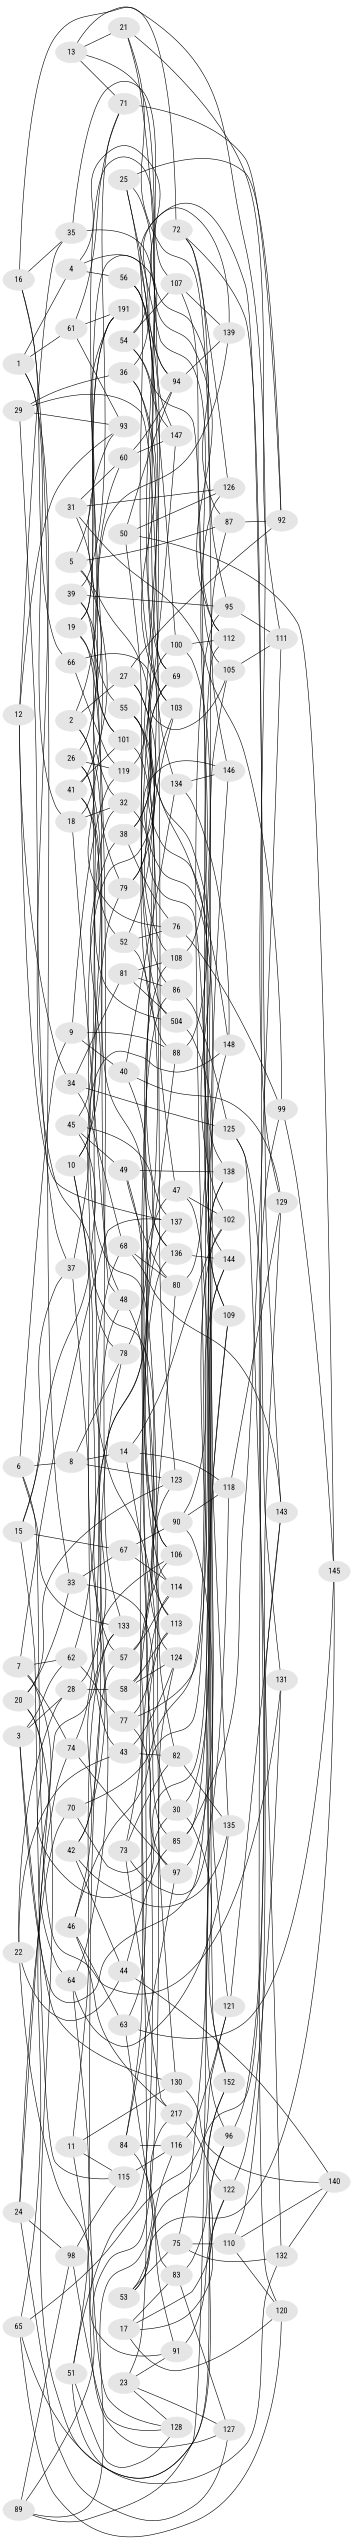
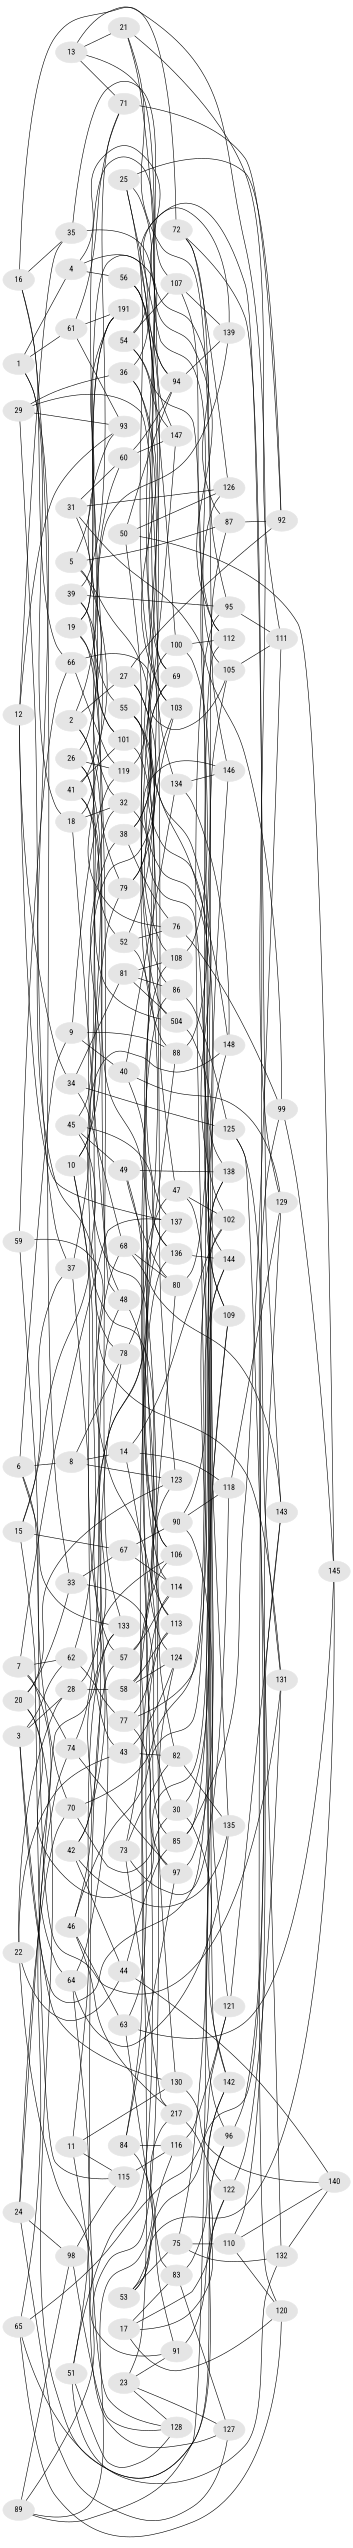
none -> (19, 1242)
(229, 2082) -> (229, 2082)
